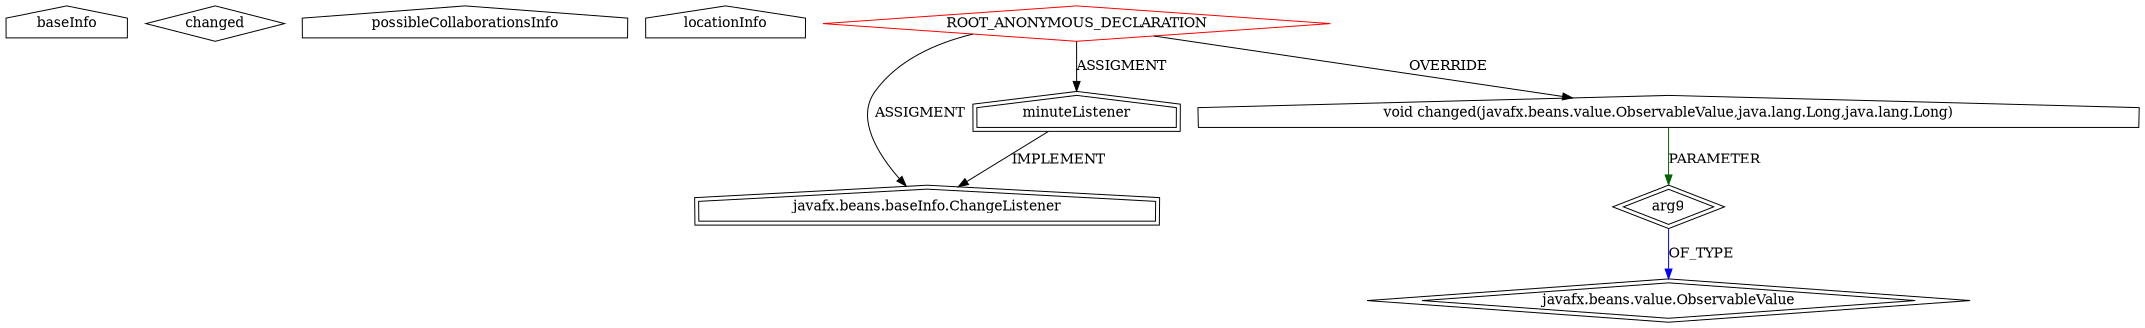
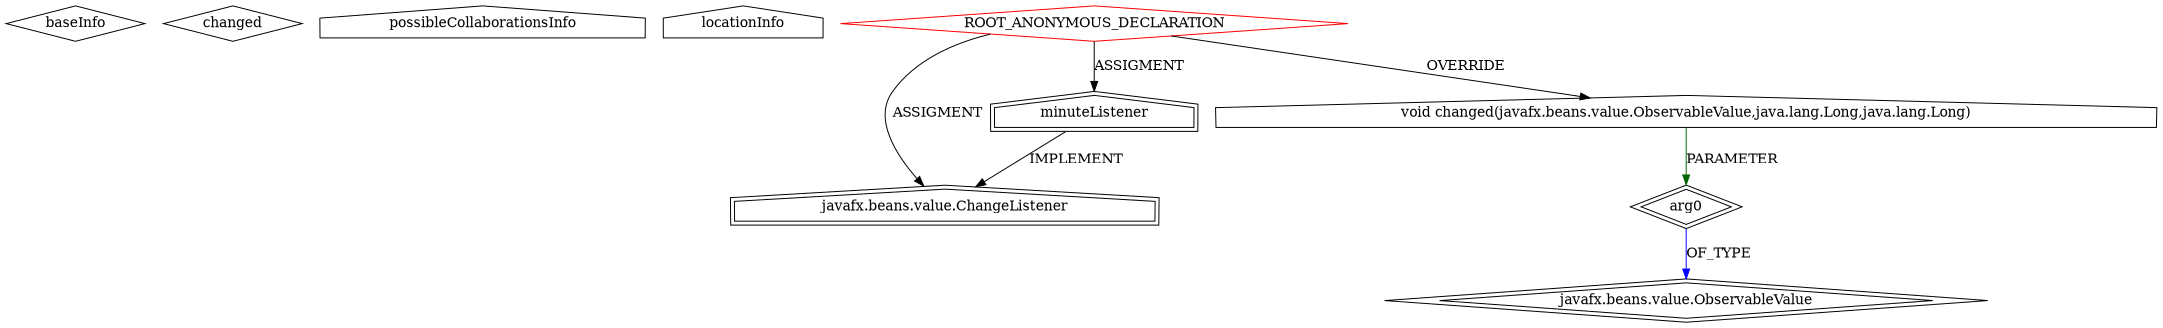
(67, 24) -> (75, 24)
(927, 207) -> (945, 207)
(1669, 207) -> (1686, 207)
